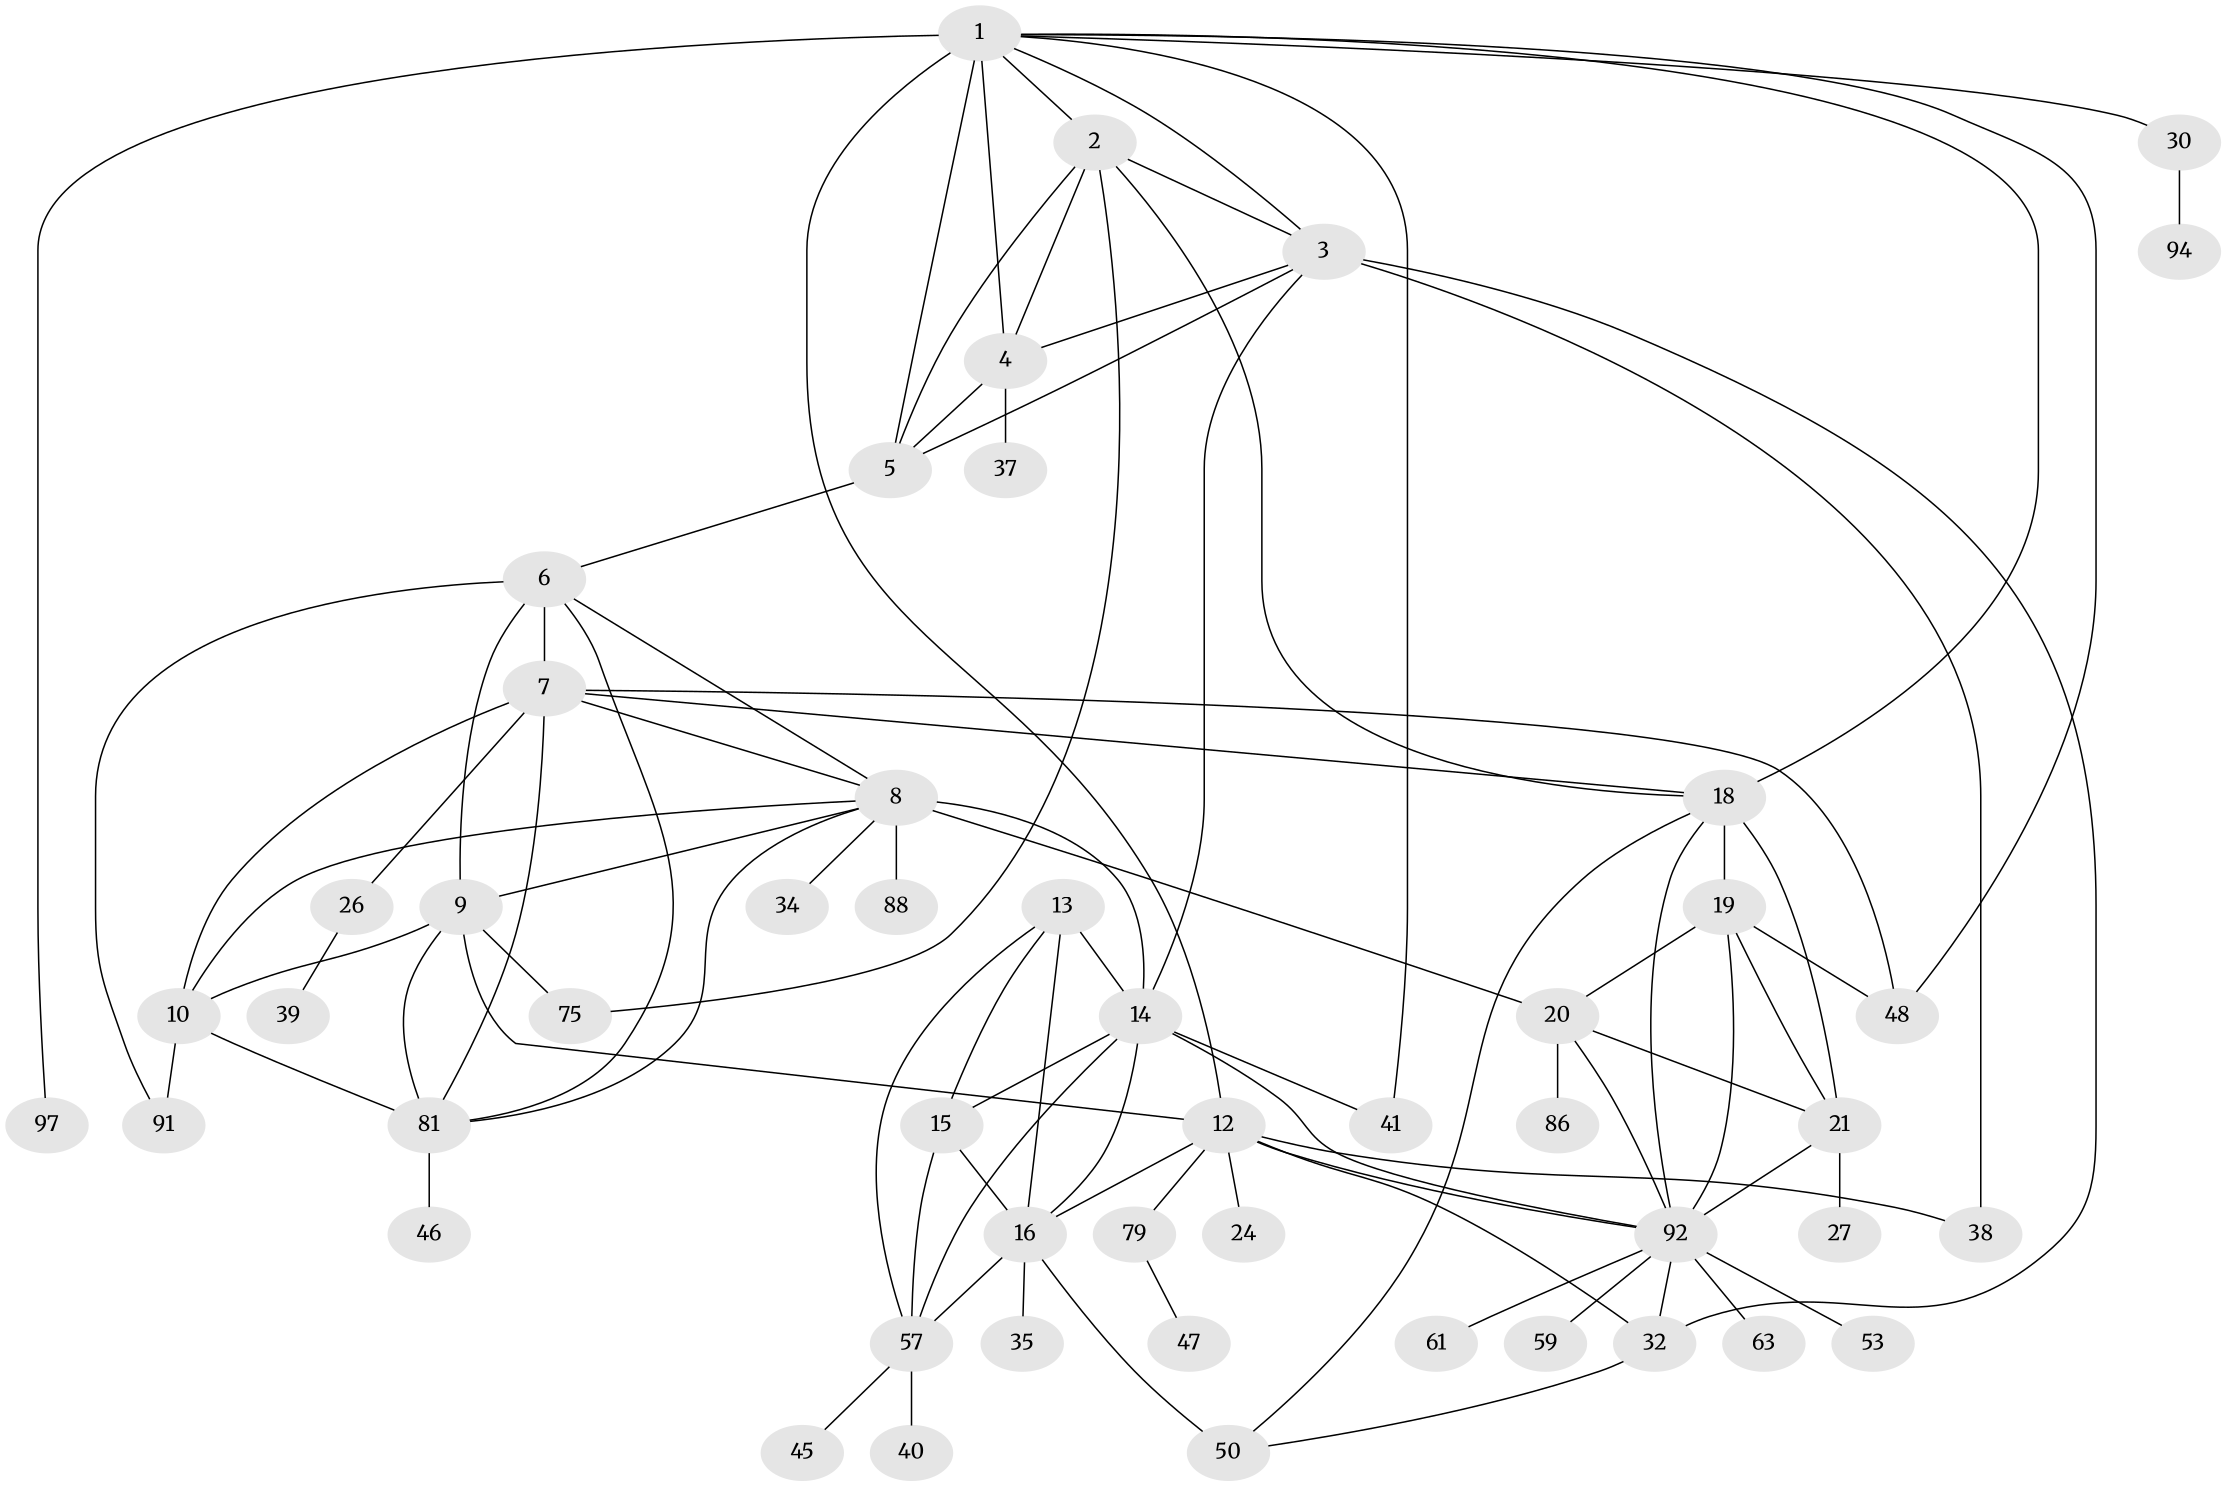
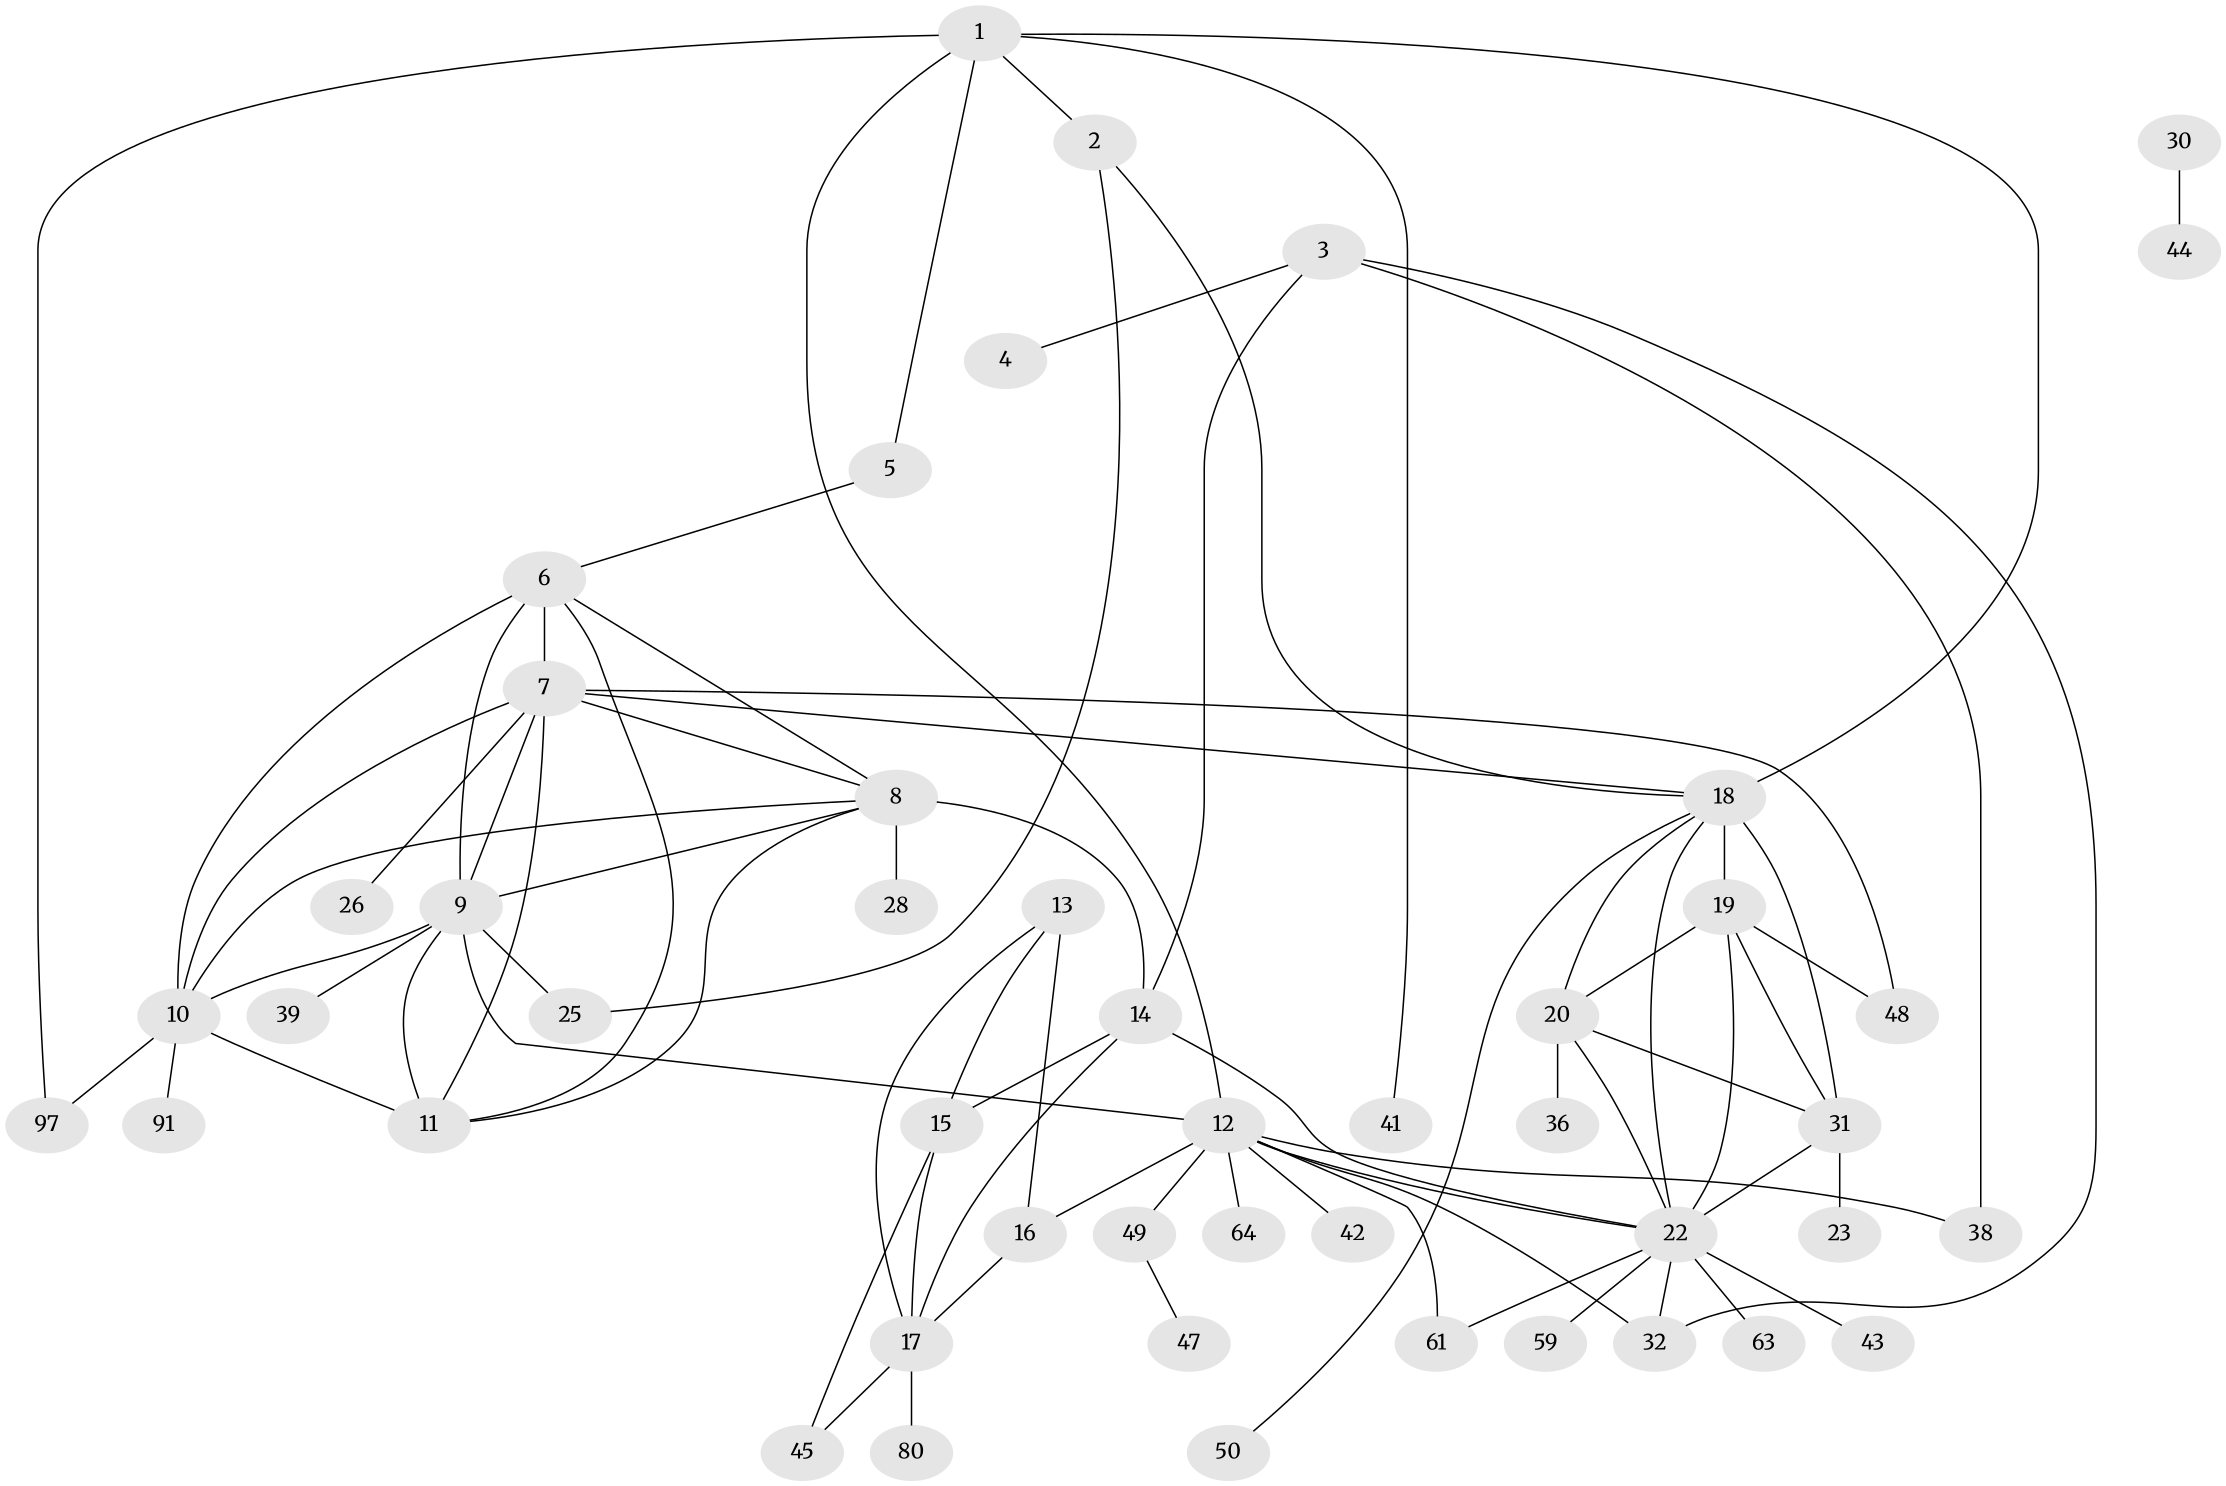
(1586, 61) -> none
(1166, 126) -> none
(1981, 127) -> none
(993, 197) -> none
(1210, 197) -> none
(1050, 252) -> none
(2179, 252) -> (2179, 252)
(974, 297) -> none
(1100, 369) -> none
(948, 416) -> none
(1006, 470) -> none
(128, 709) -> (290, 750)
none -> (503, 798)
(1228, 905) -> (1613, 890)
(787, 907) -> none
(896, 907) -> (896, 907)
(327, 950) -> (375, 962)
(1102, 962) -> none
(570, 1016) -> (570, 1016)
none -> (113, 1071)
(1266, 1071) -> none
(429, 1125) -> (429, 1125)
(1558, 1125) -> (1558, 1125)
(1840, 1125) -> (1840, 1125)
(1112, 1138) -> none
(980, 1175) -> (869, 1288)
none -> (1386, 1197)
(429, 1235) -> none
(1134, 1235) -> (1134, 1235)
(1244, 1235) -> (1244, 1235)
none -> (1353, 1235)
(1676, 1235) -> (1676, 1235)
(1840, 1235) -> (1840, 1235)
(912, 1344) -> (912, 1344)
(1022, 1344) -> none
(1873, 1344) -> (1873, 1344)
(1116, 1351) -> none
(1448, 1413) -> none
(912, 1453) -> (912, 1453)
